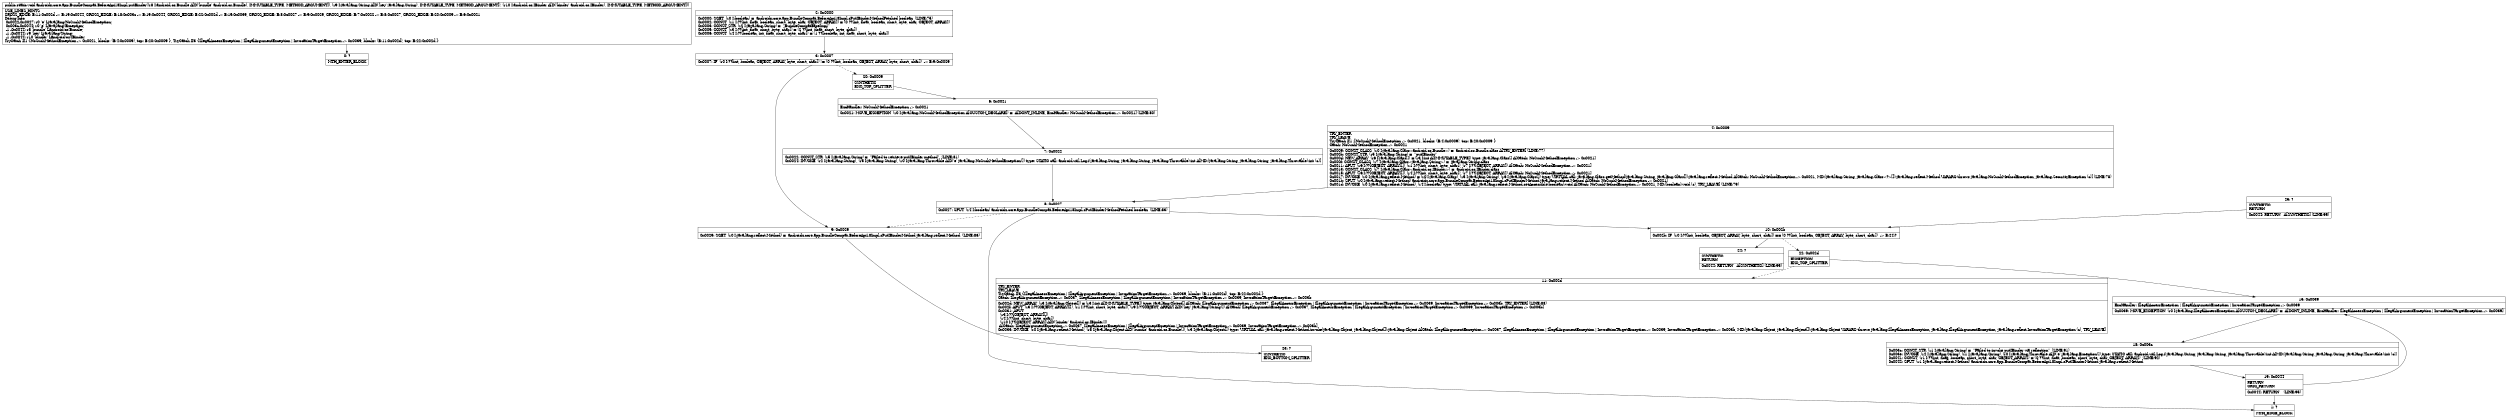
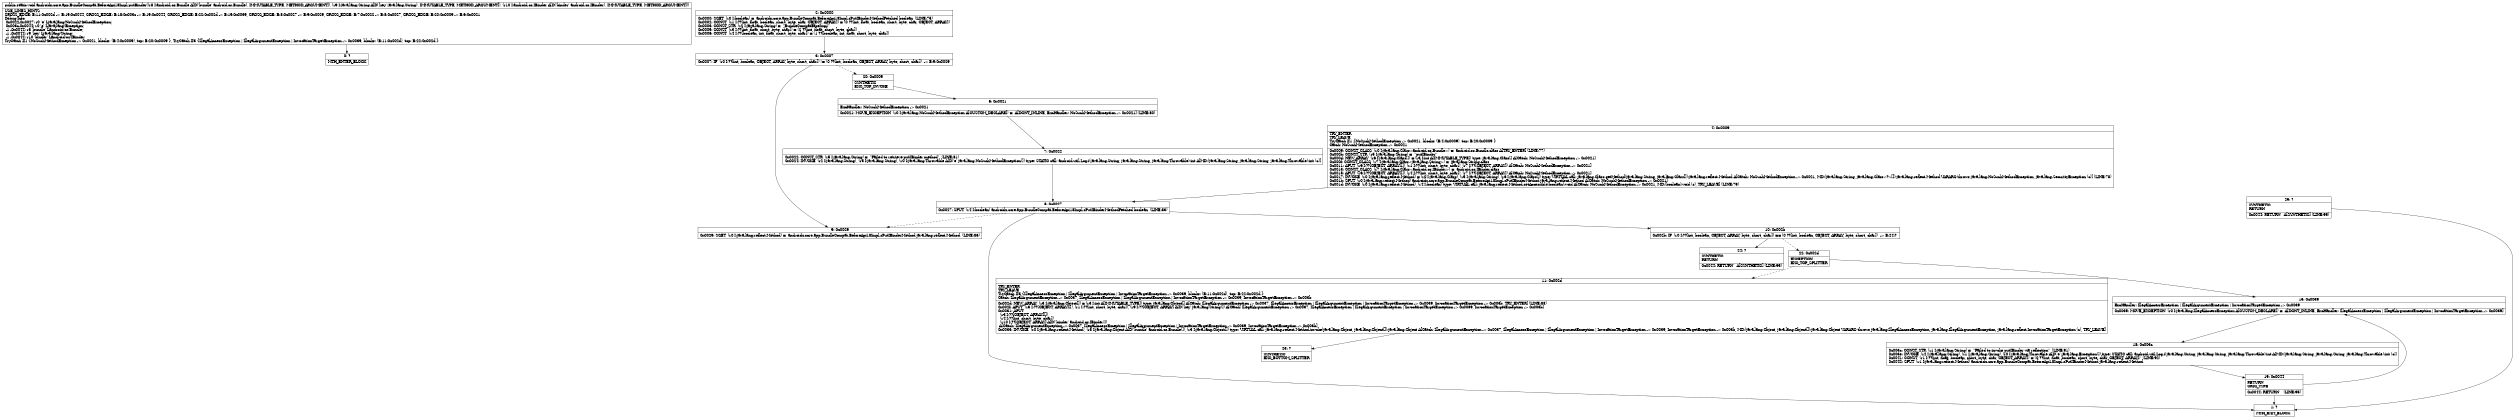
(873, 87) -> (871, 87)
(2069, 218) -> (2512, 324)
(1038, 342) -> (1357, 341)
(2261, 386) -> (2258, 386)
(2274, 414) -> (2273, 414)
